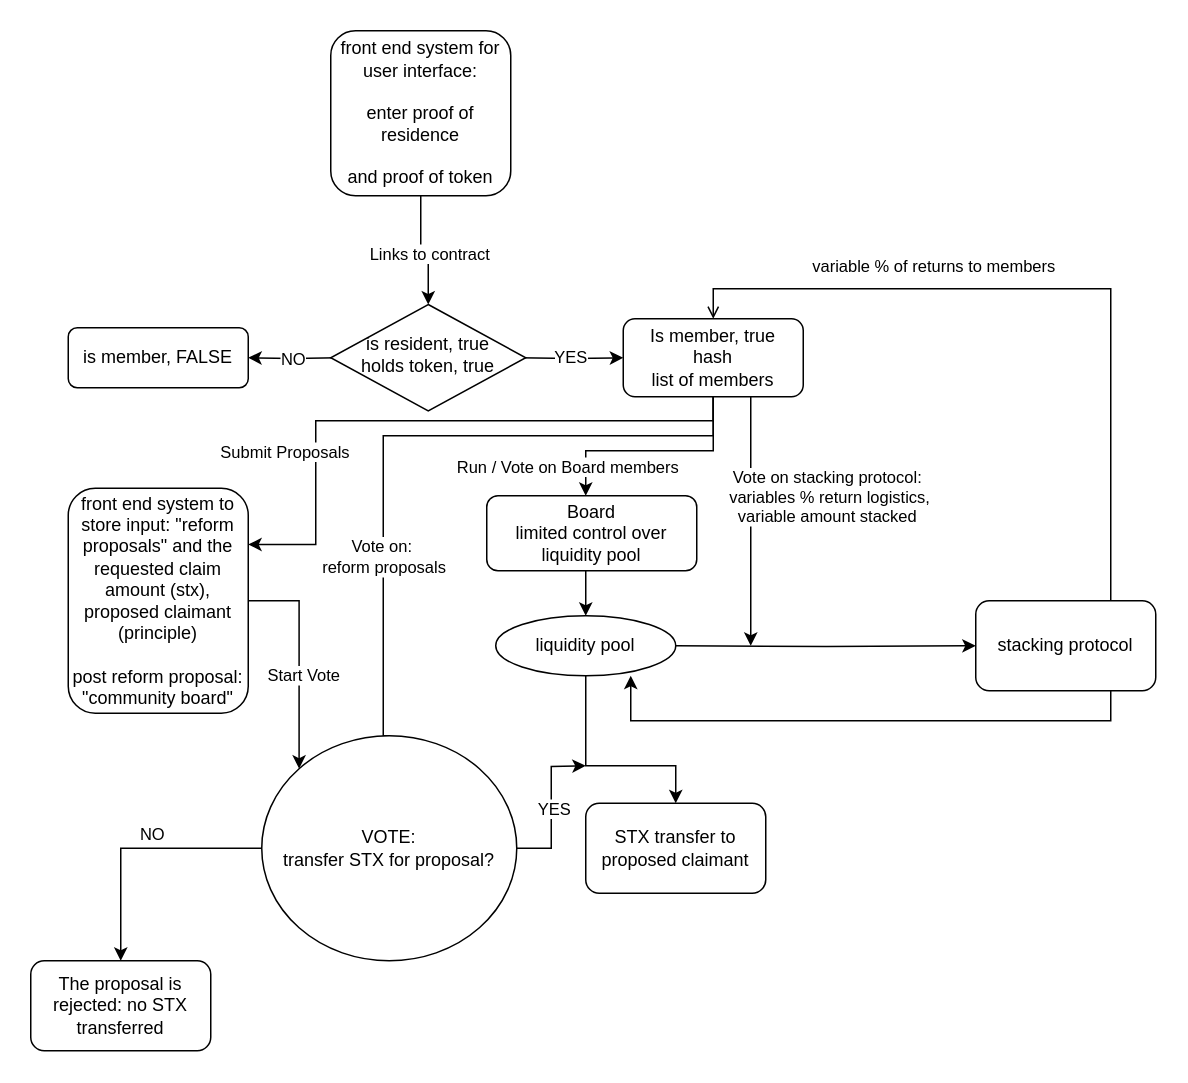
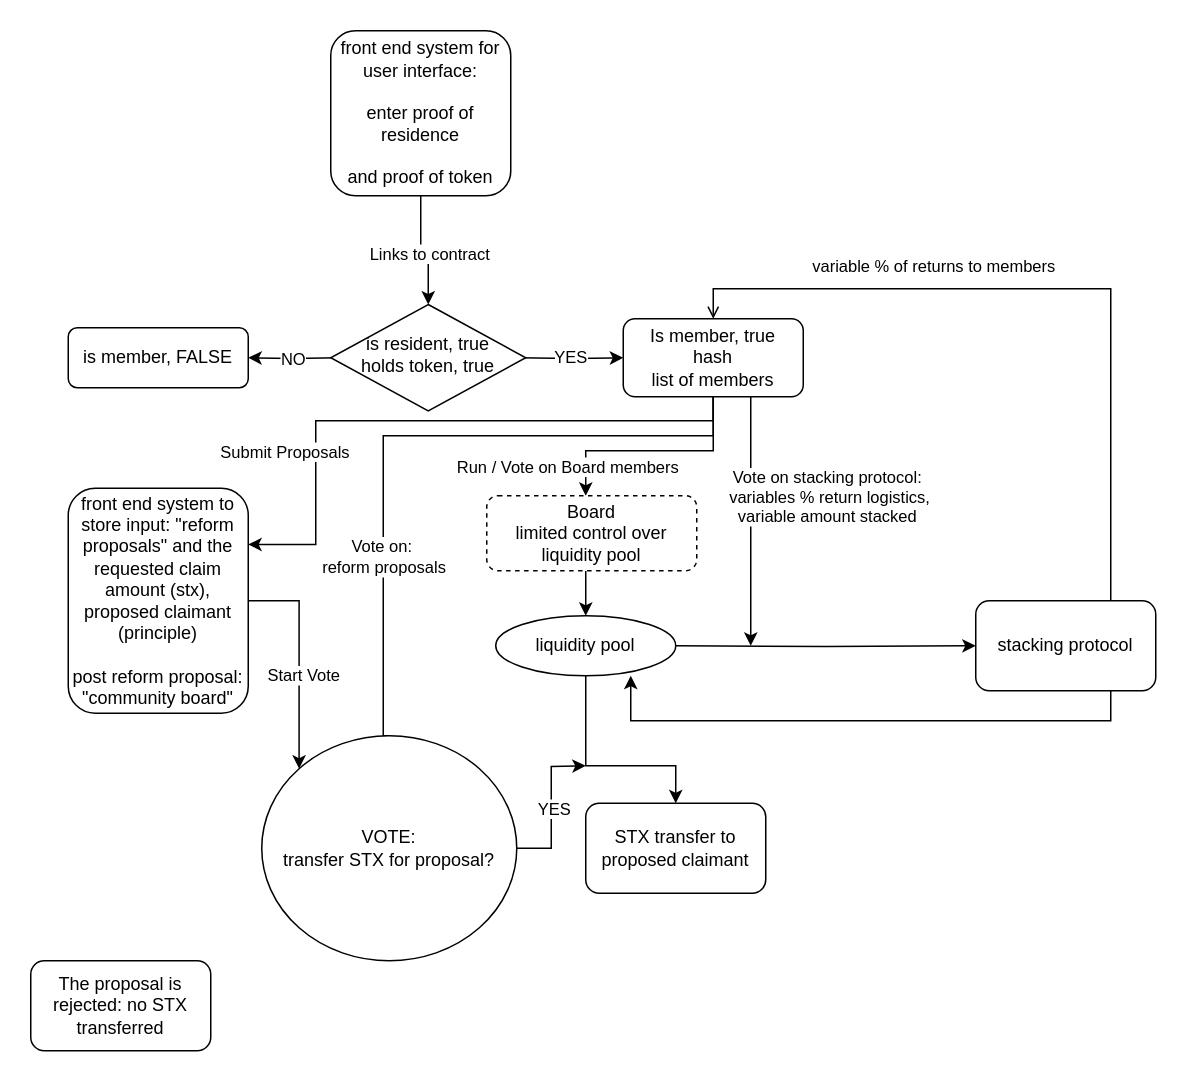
(592, 533) -> (592, 533)
(141, 848) -> none
